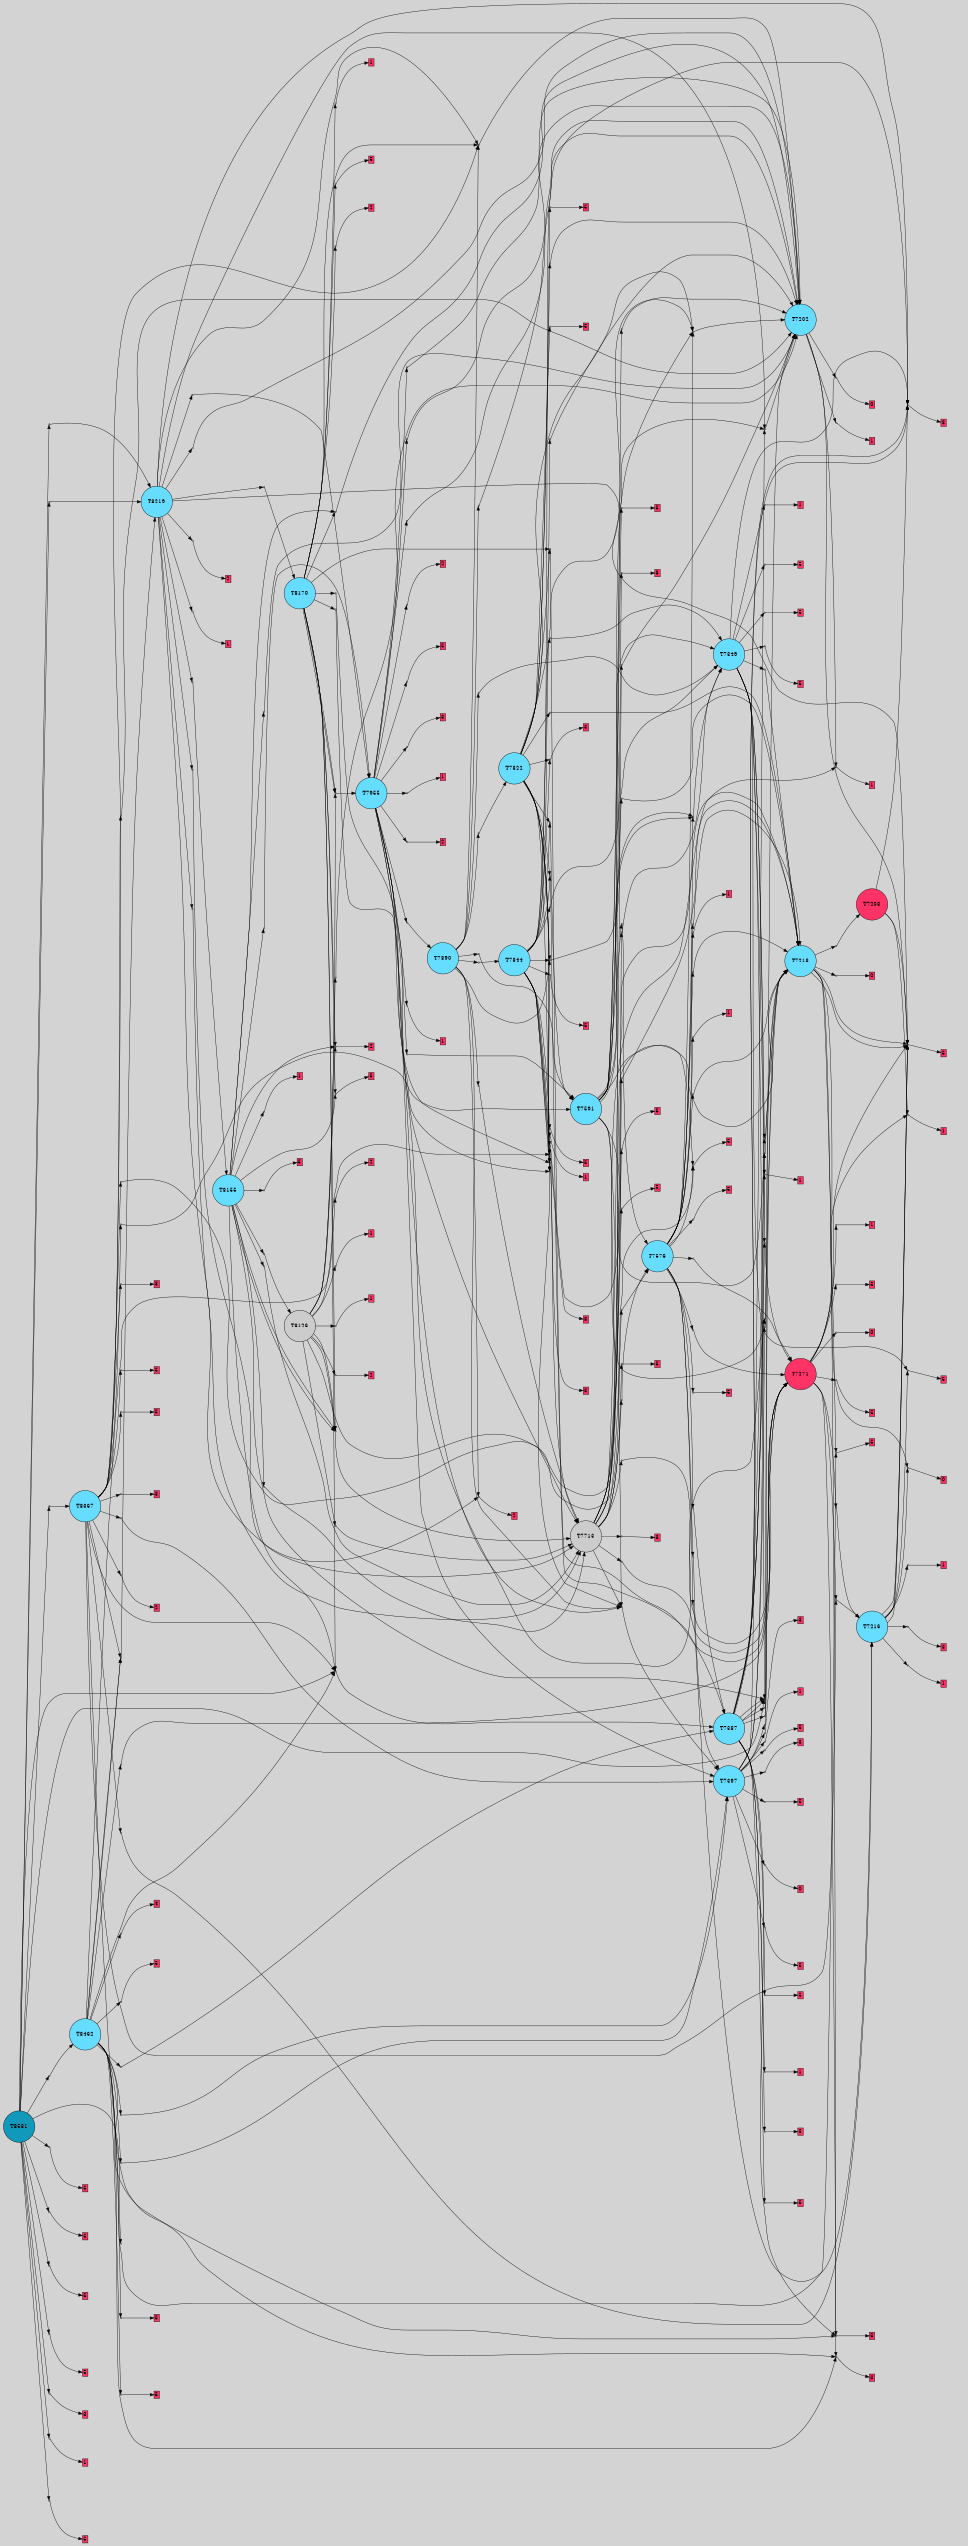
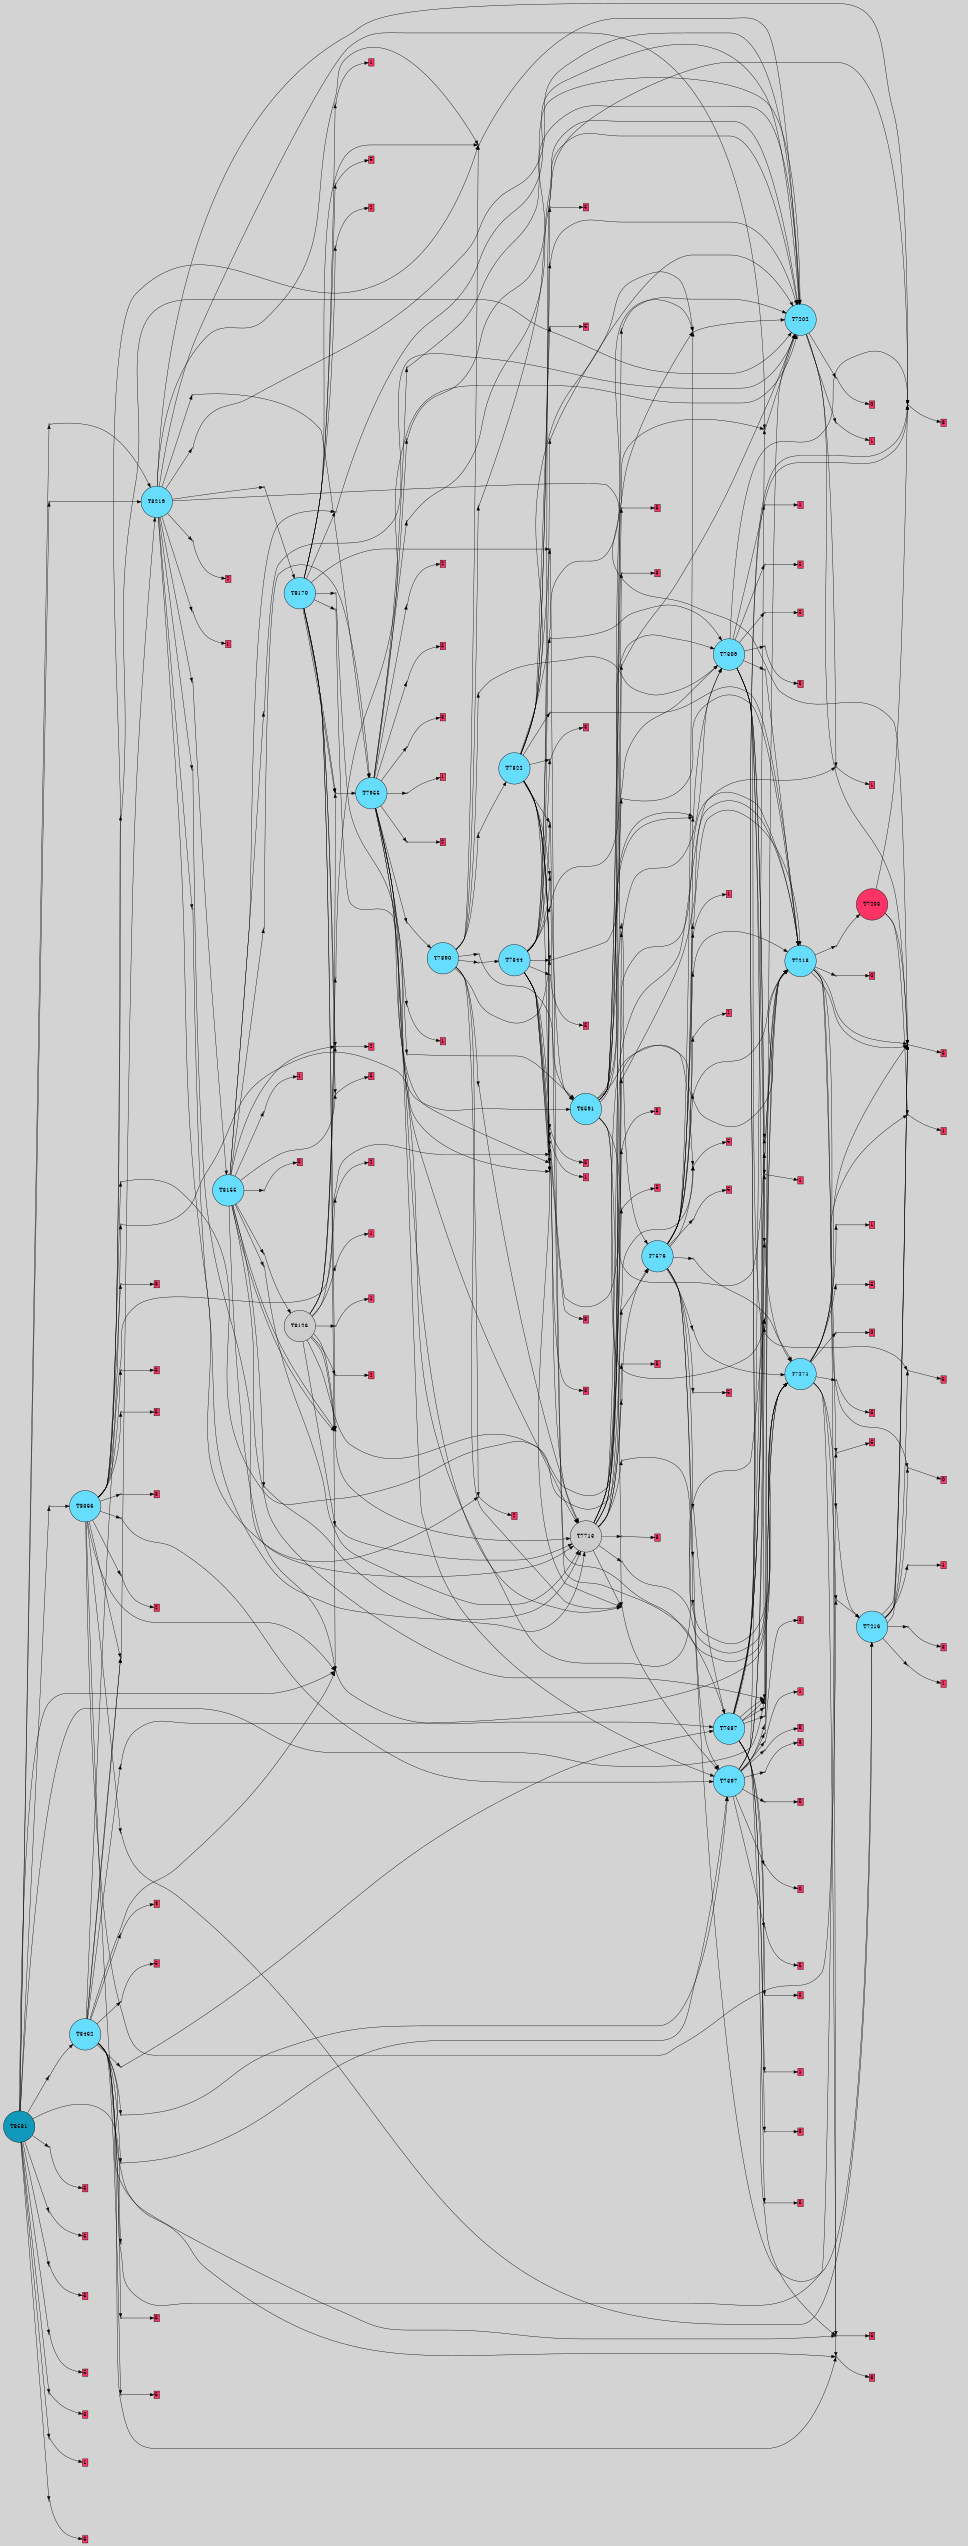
(729, 654) -> (729, 654)
(586, 1109) -> (586, 1109)
(801, 1374) -> (801, 1374)
(85, 1506) -> (85, 1506)
